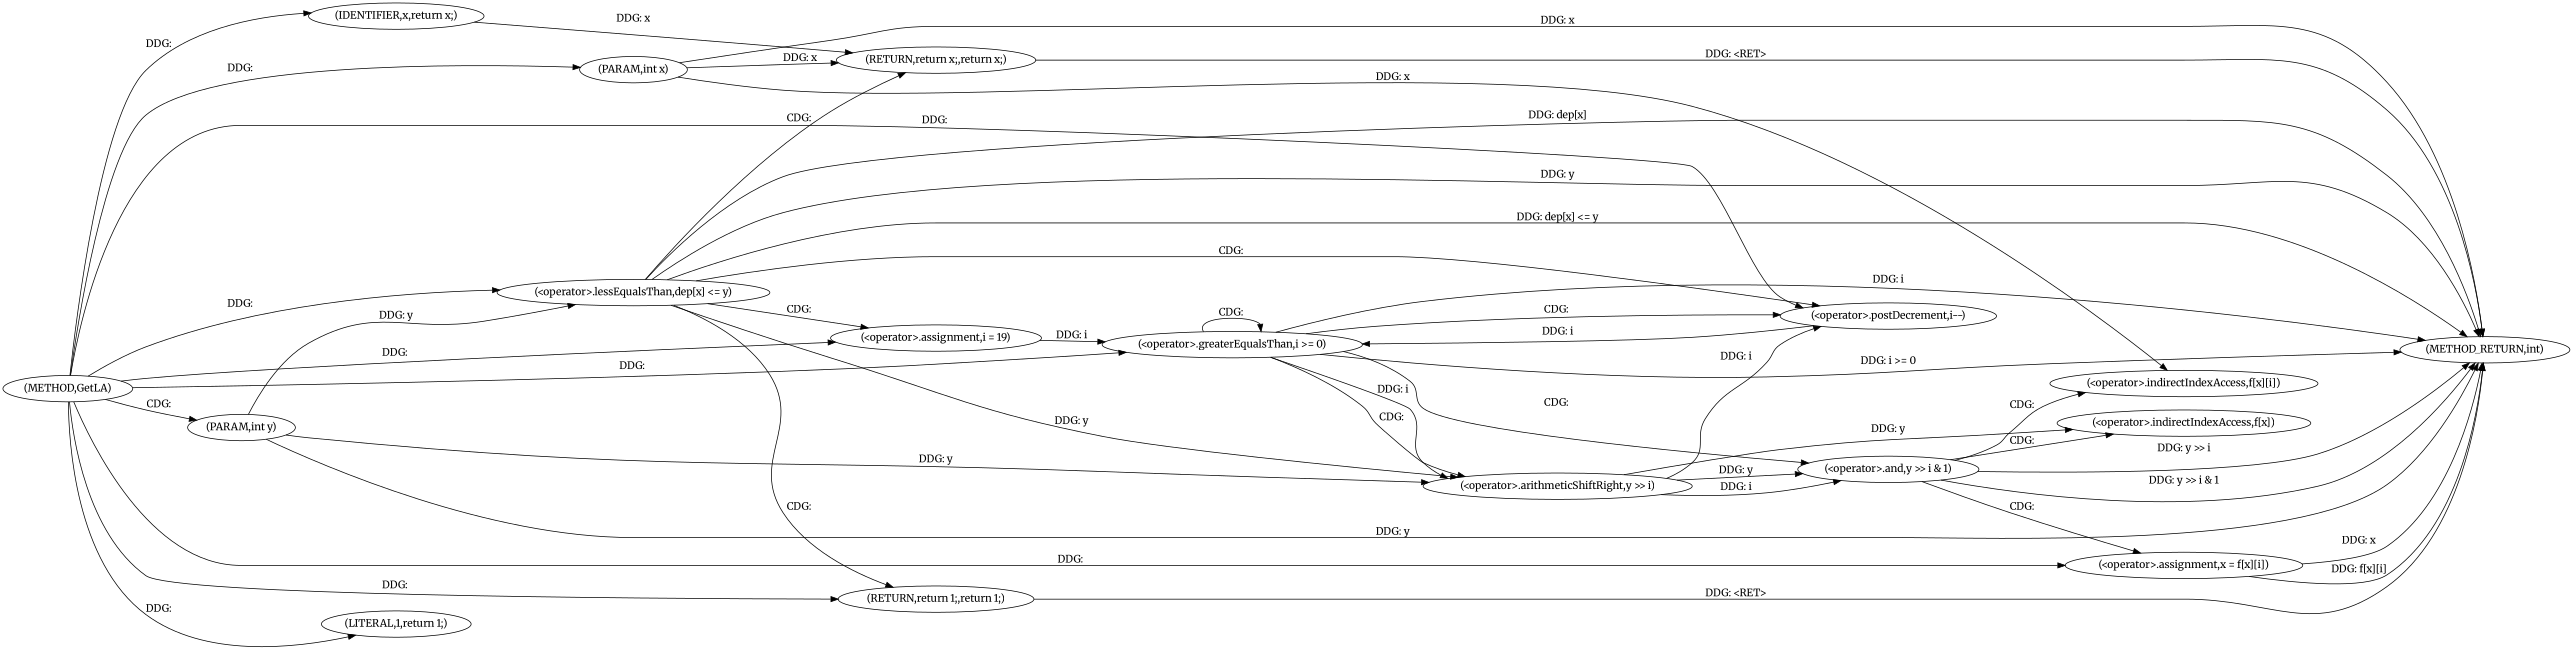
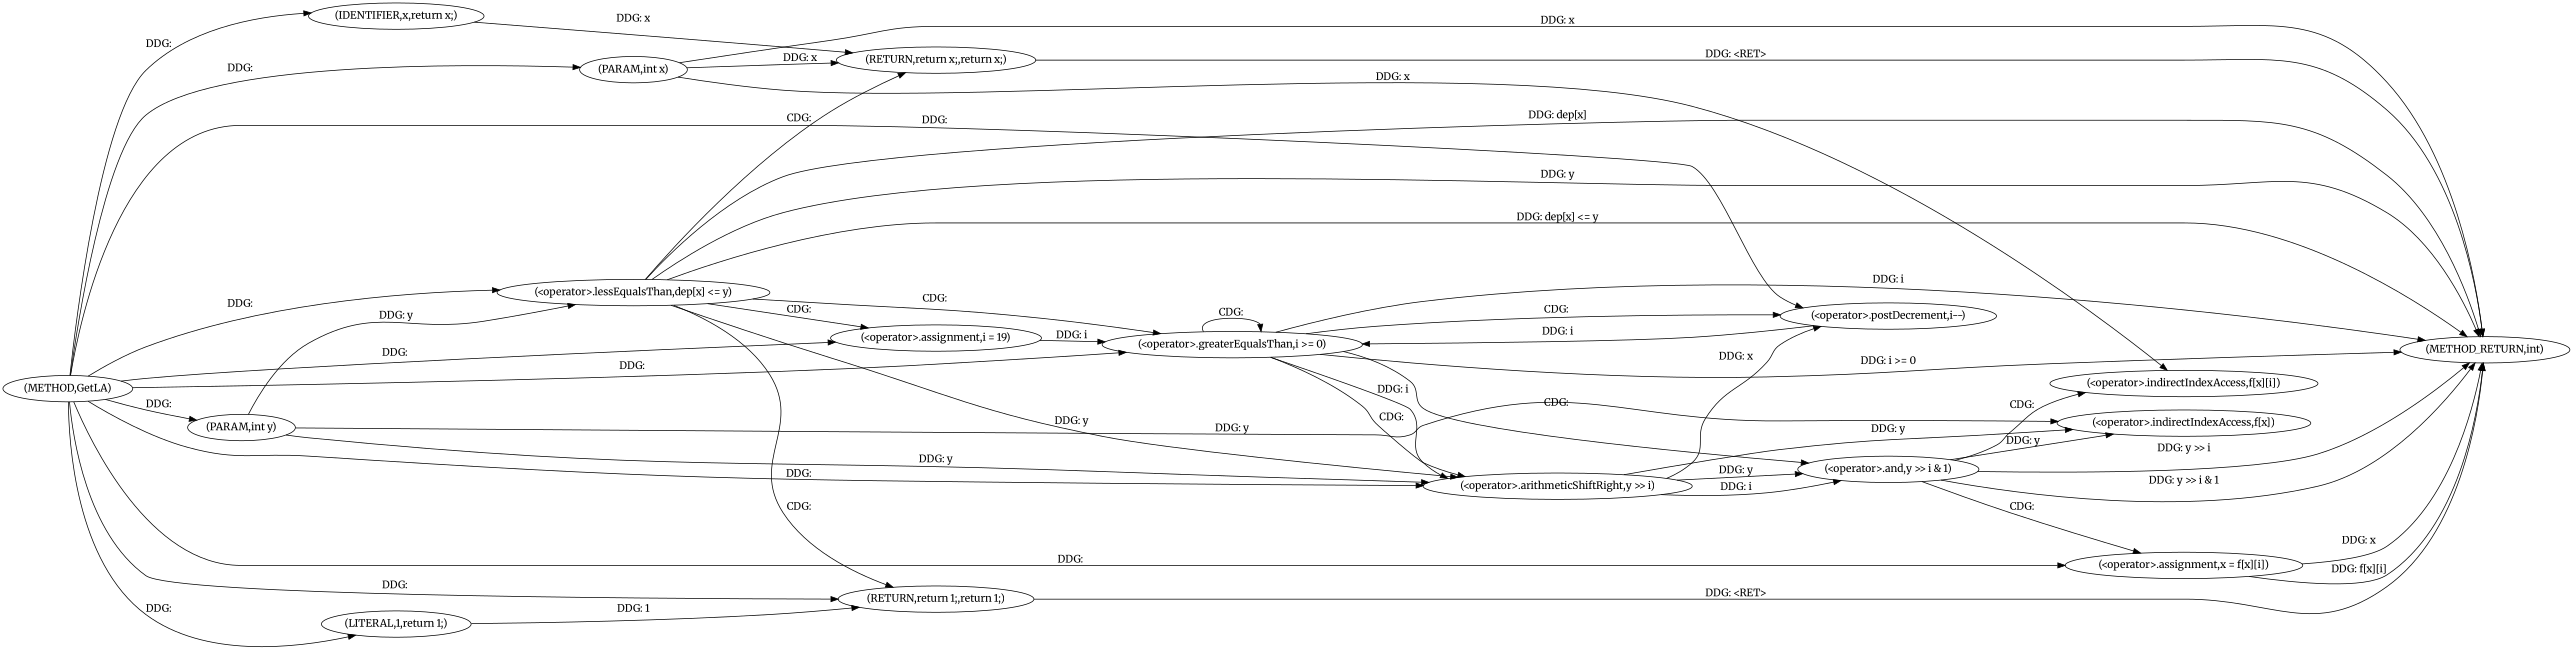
(1255, 257) -> (953, 311)
(1736, 357) -> (1736, 357)
(160, 404) -> (160, 404)
(2023, 441) -> (2023, 441)
none -> (746, 478)
(1396, 538) -> (1177, 434)
none -> (662, 619)
